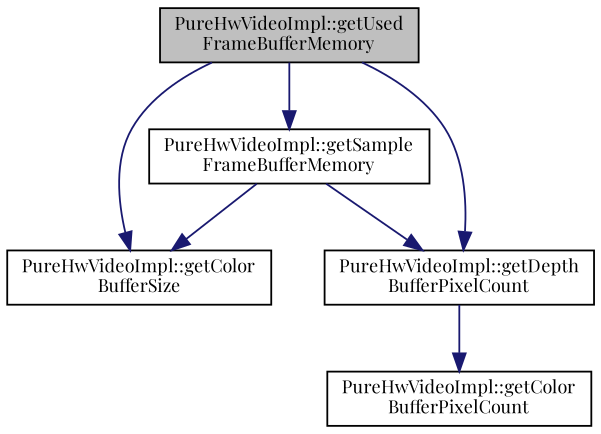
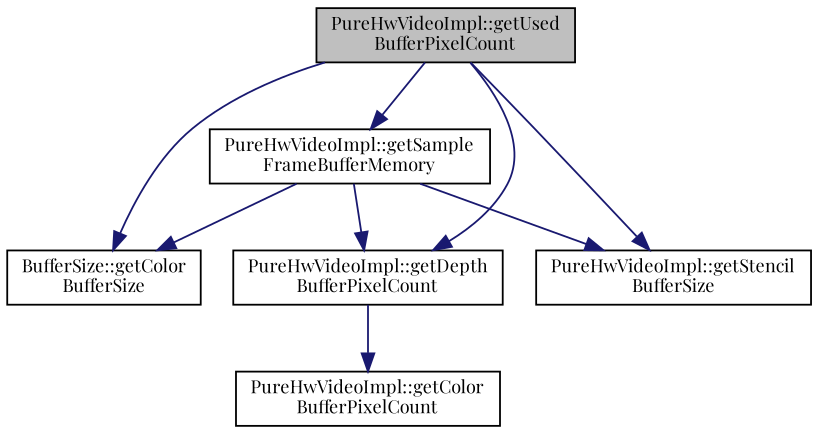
(289, 35) -> (446, 35)
(139, 278) -> (104, 278)
none -> (674, 278)
